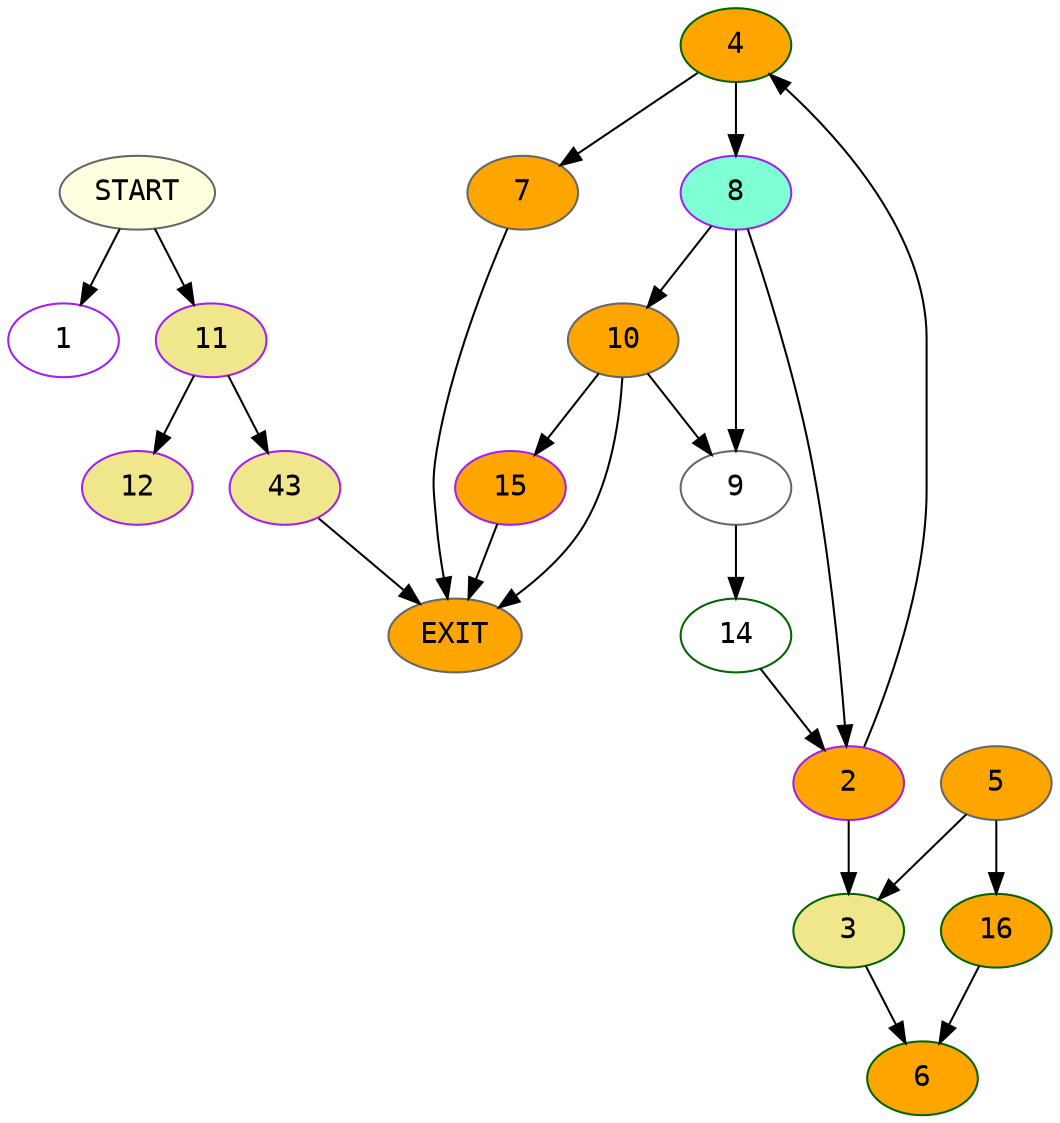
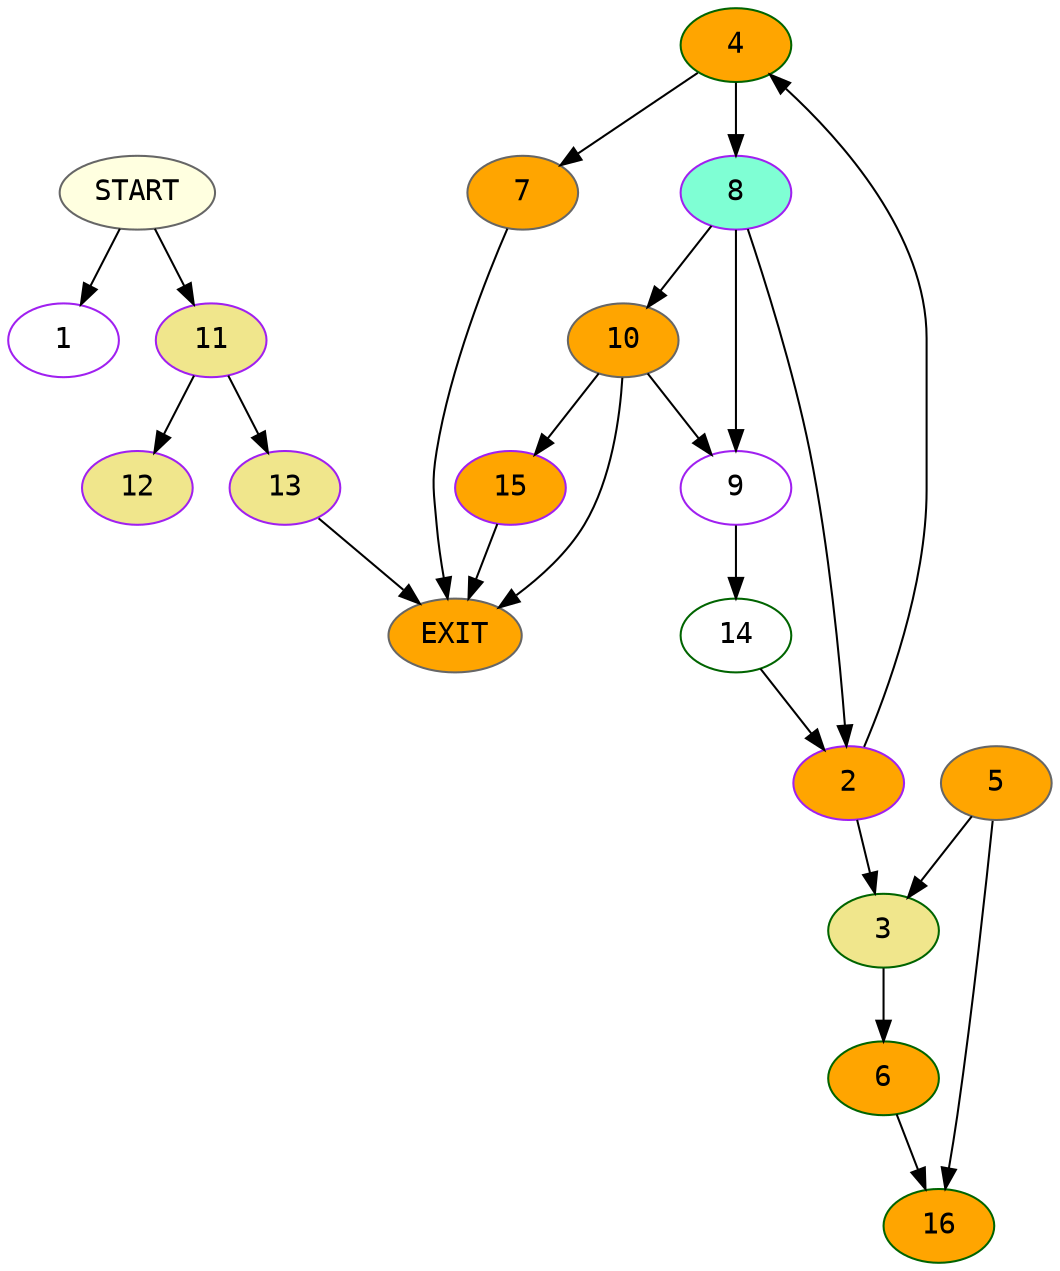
(285, 488) -> (285, 488)
(736, 488) -> (736, 488)
(964, 995) -> (907, 1142)
